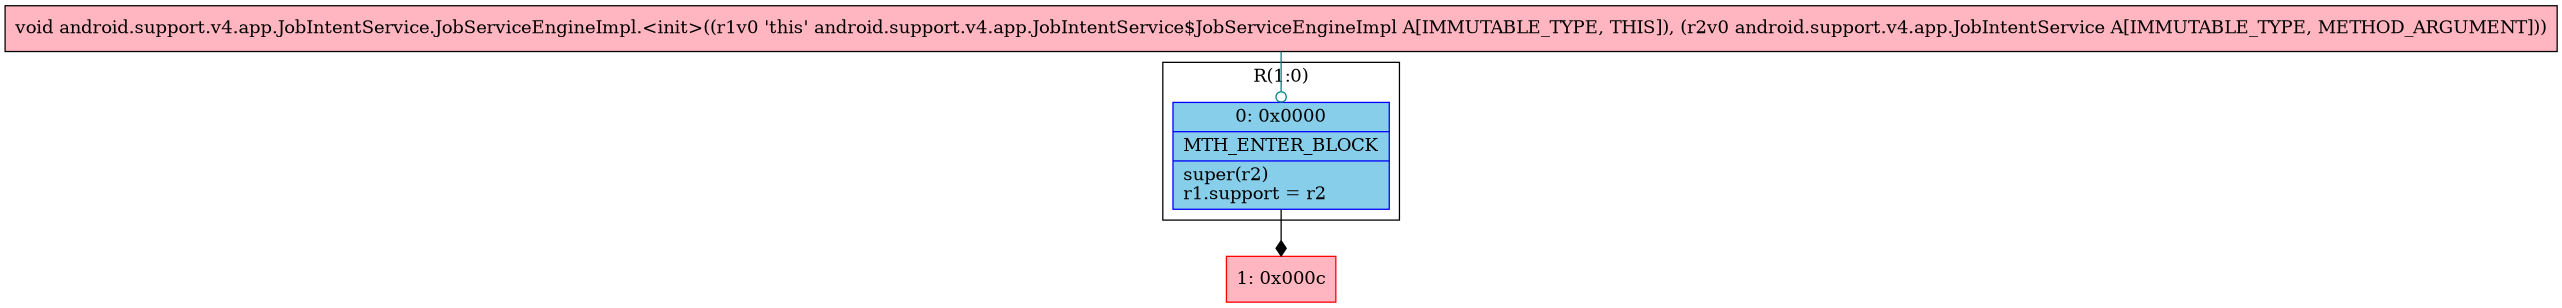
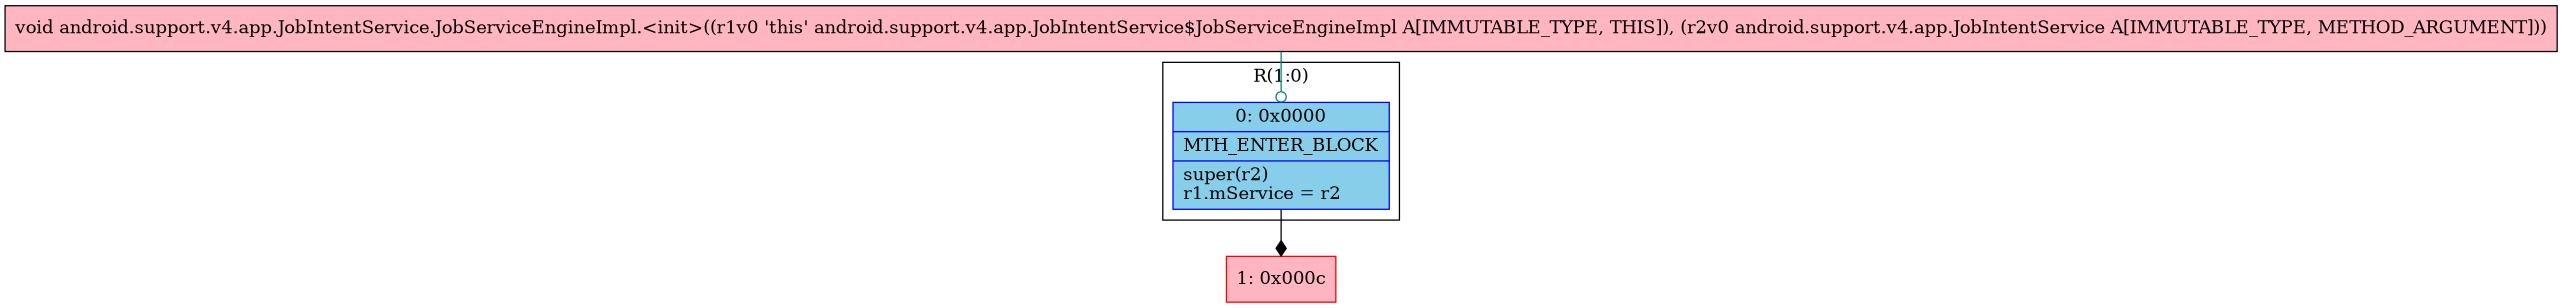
(1255, 194) -> (1262, 194)
